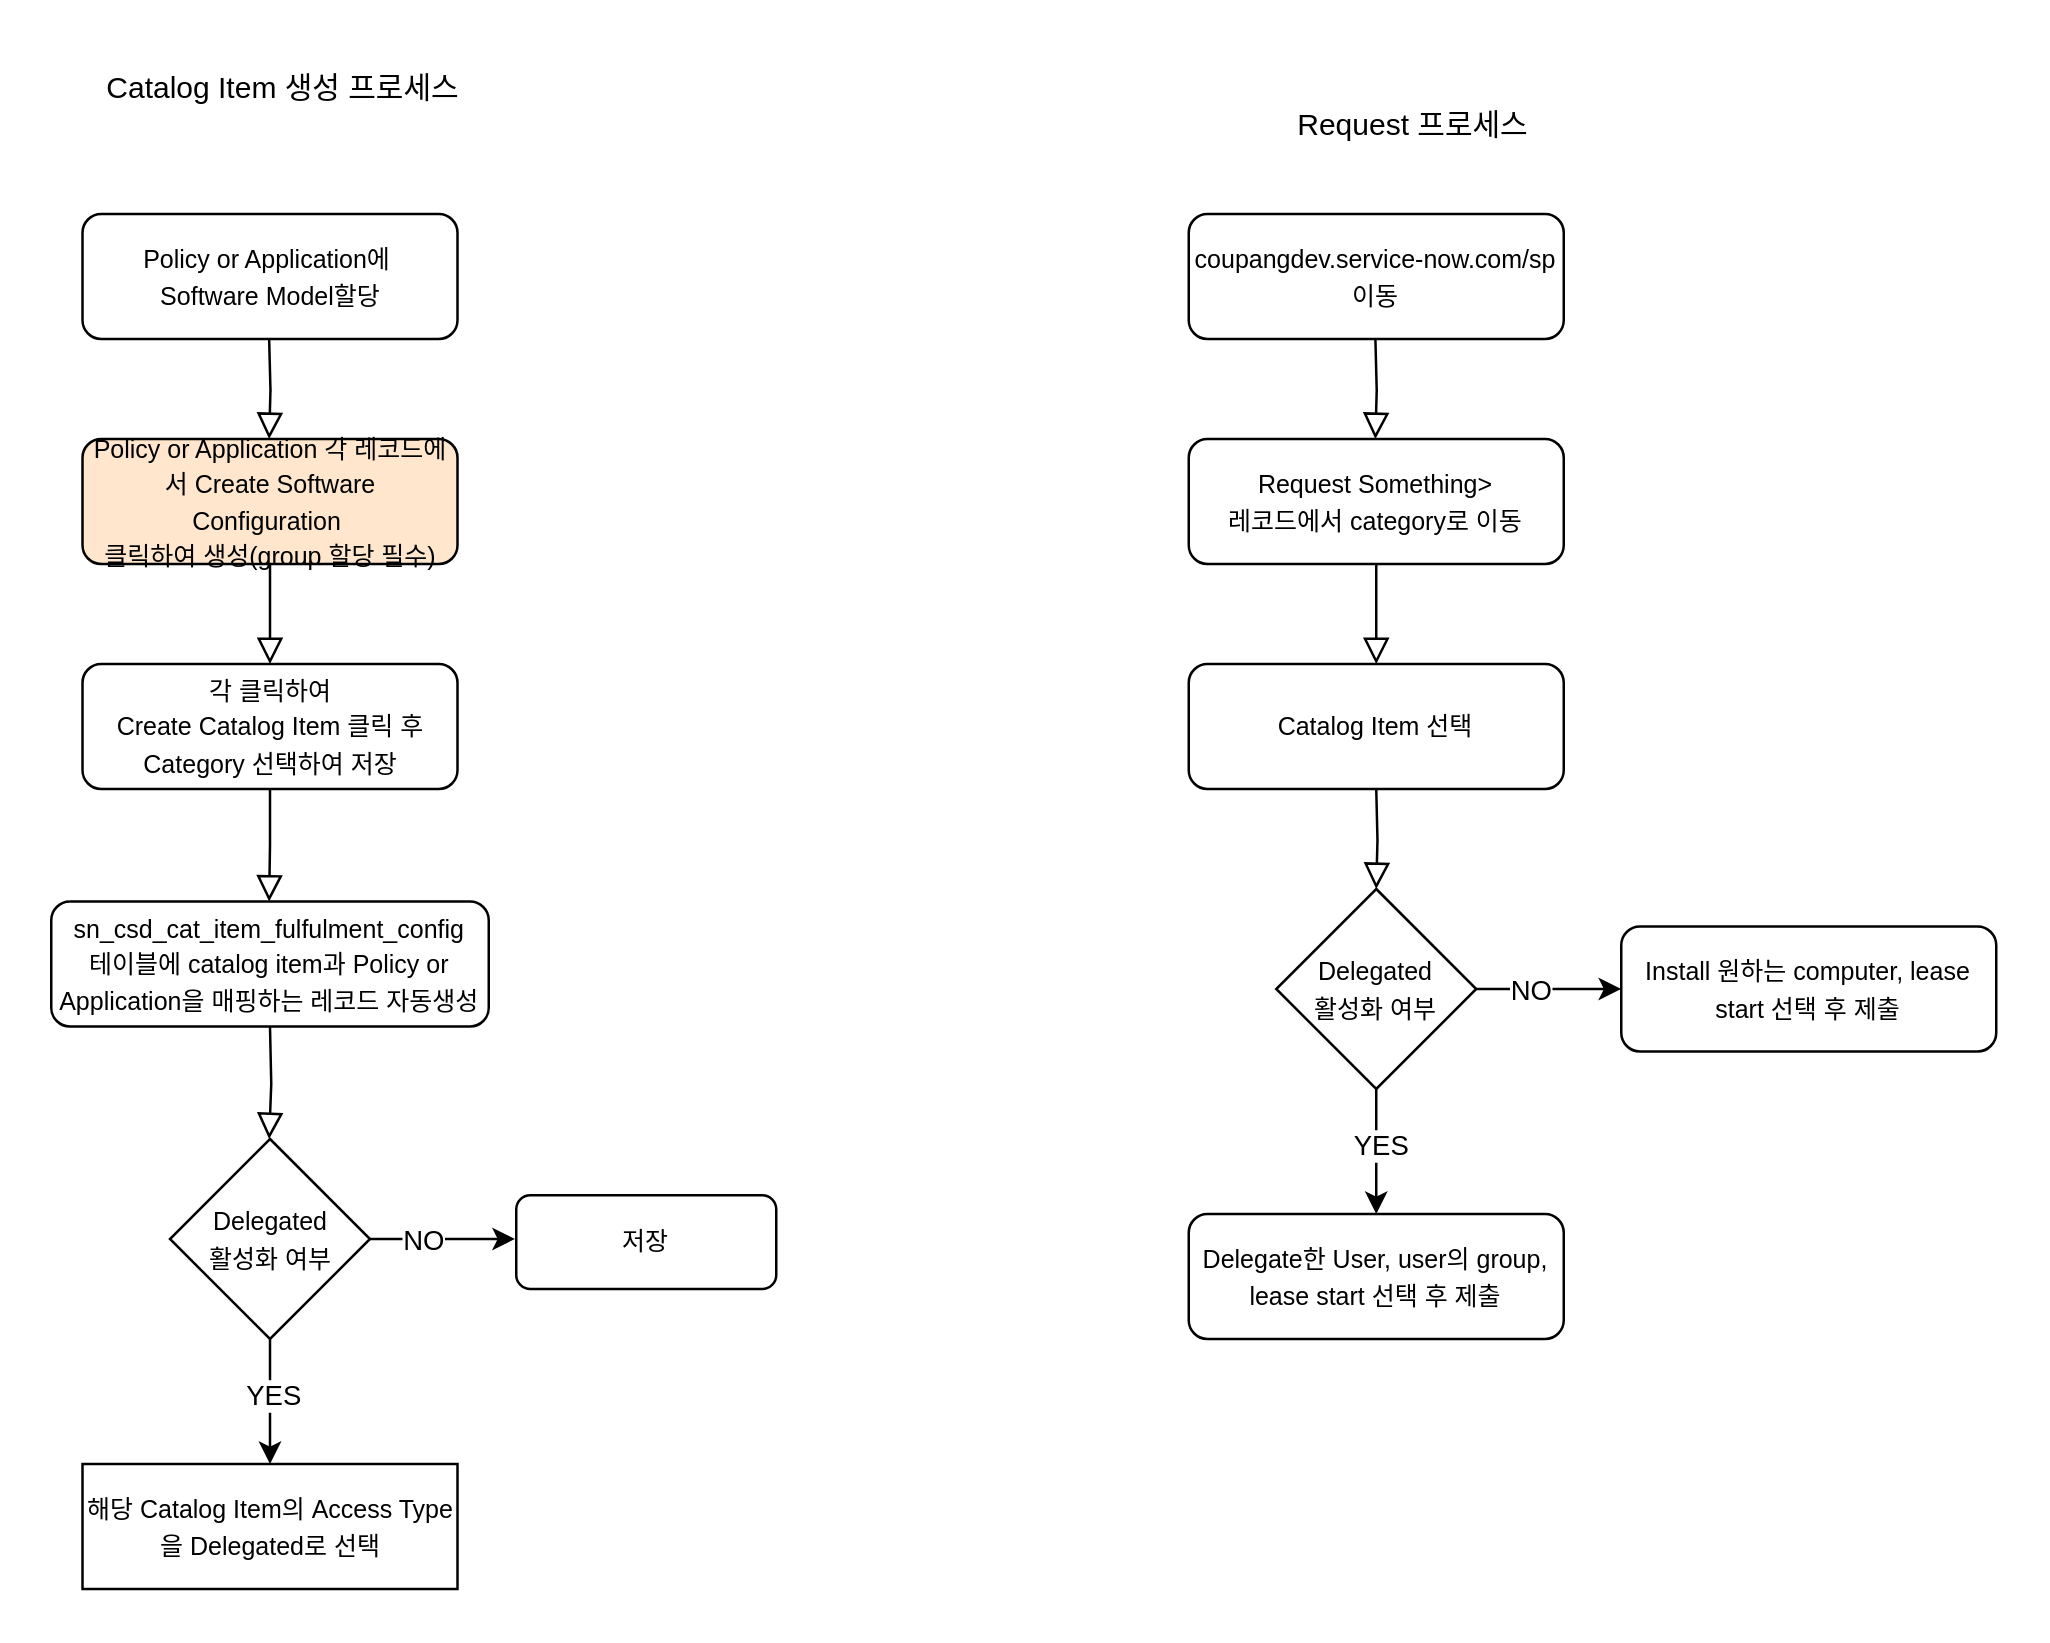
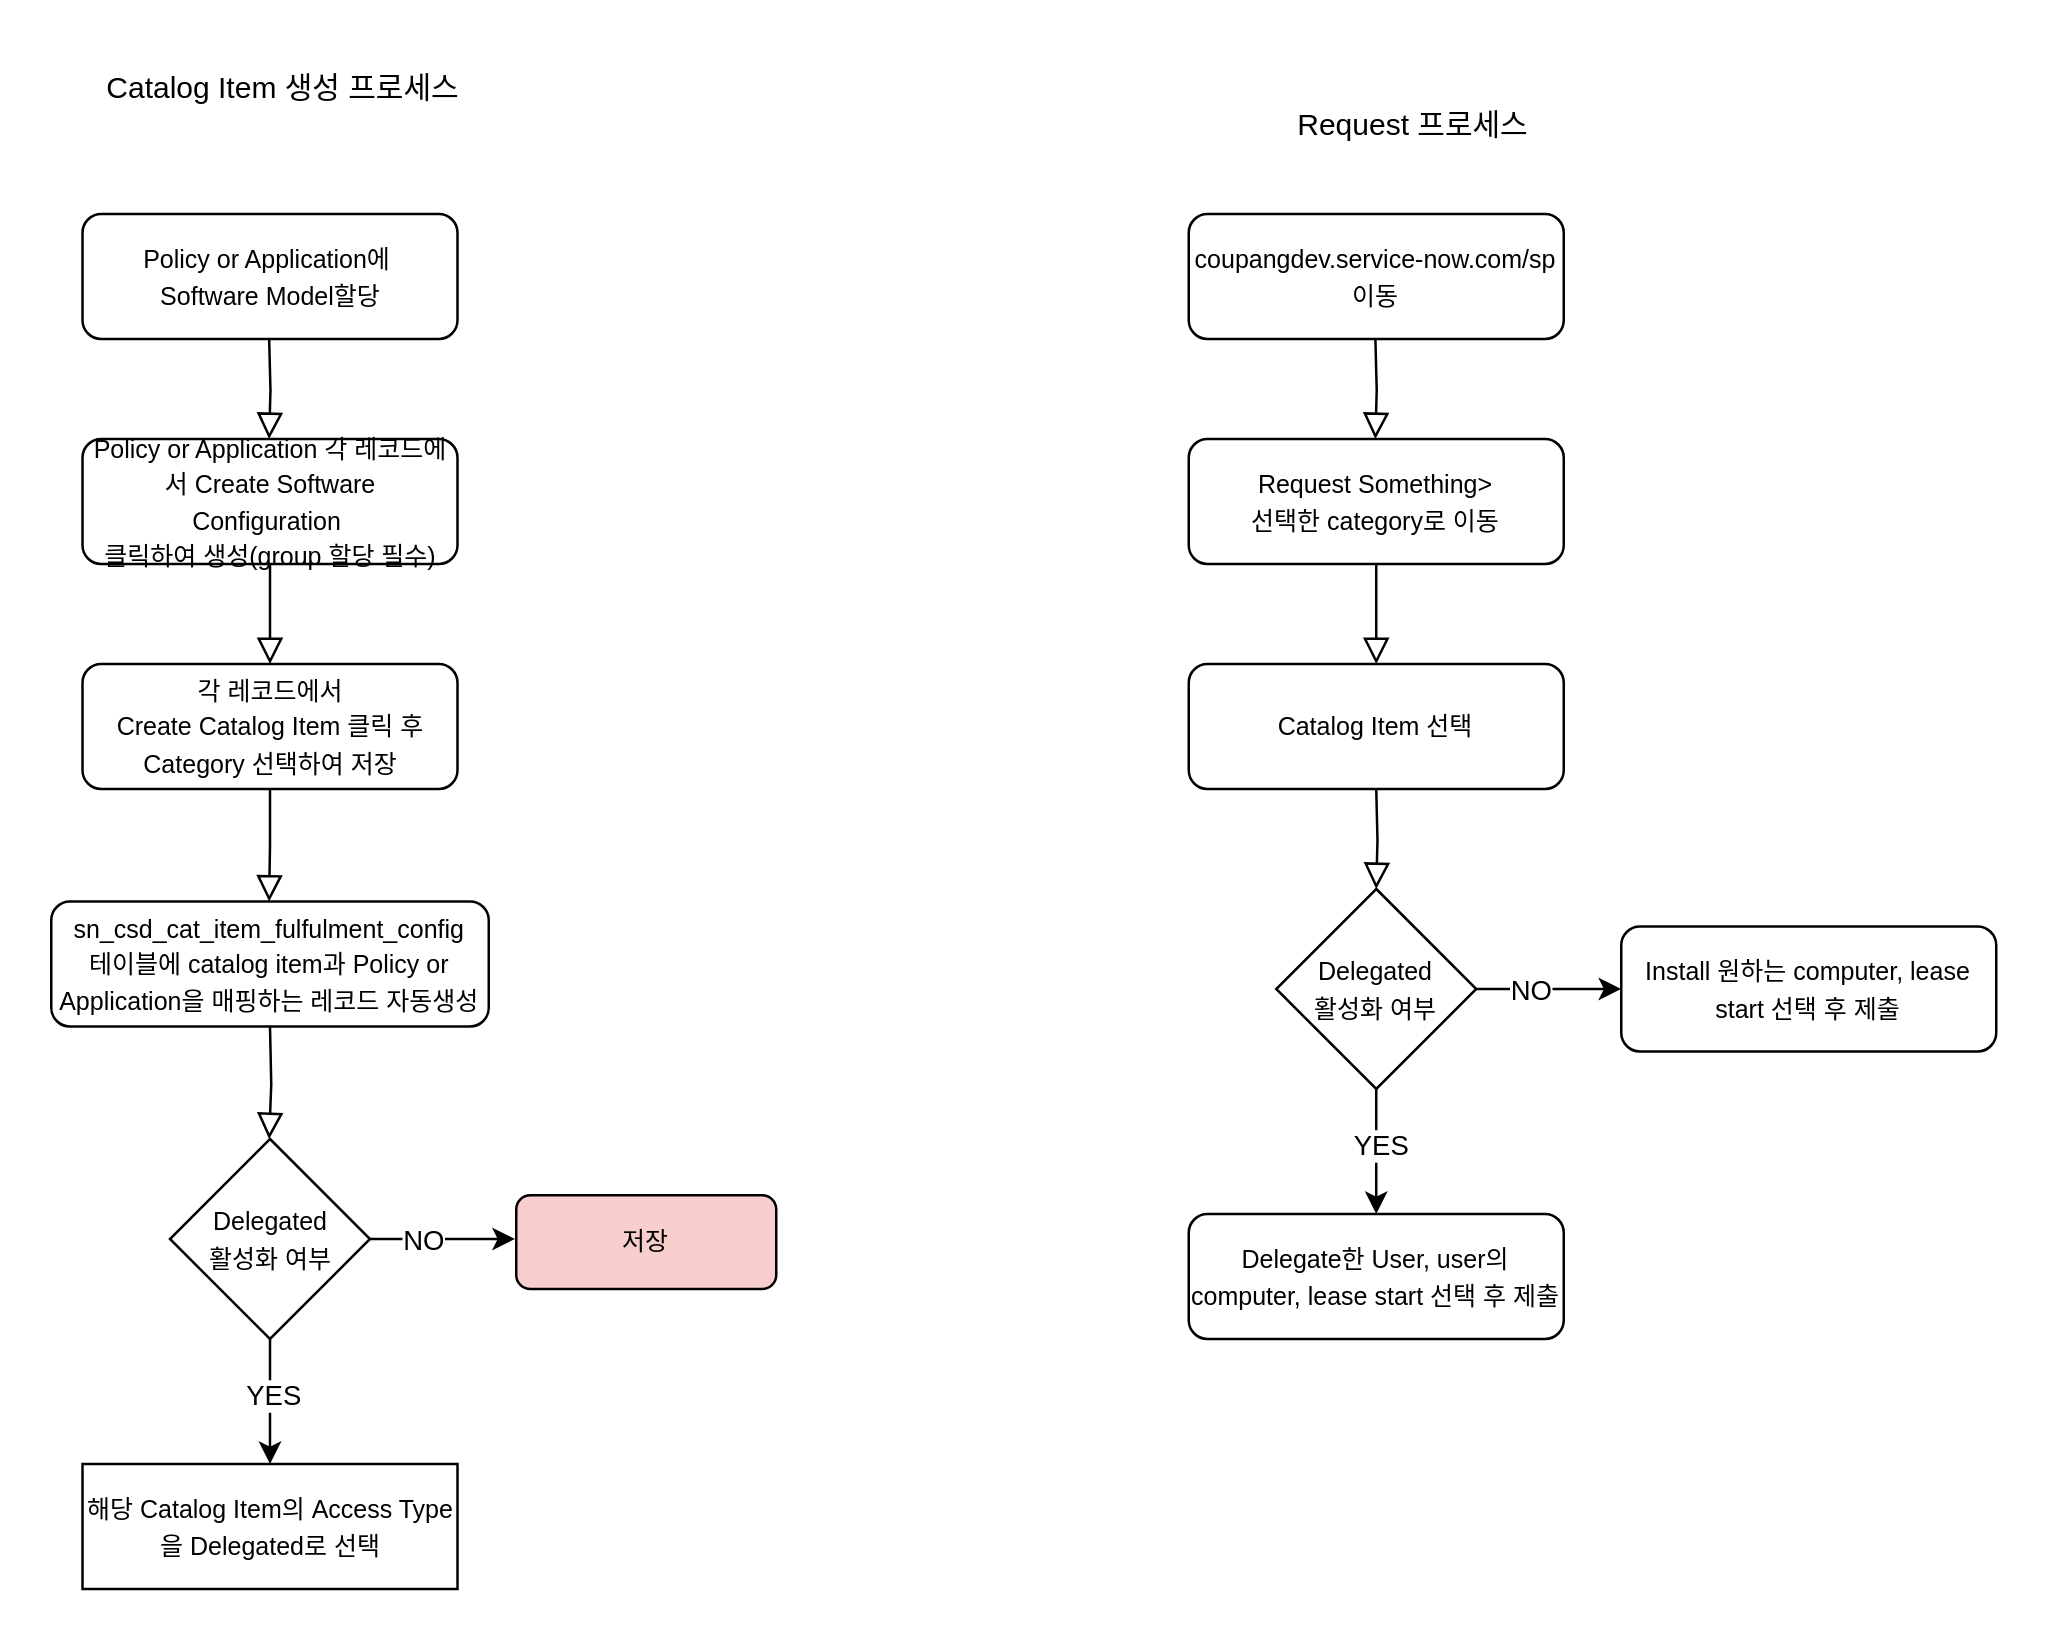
(270, 501) -> (270, 501)
(1376, 501) -> (1376, 501)
(271, 726) -> (271, 726)
(646, 1242) -> (646, 1242)
(1376, 1276) -> (1376, 1276)
